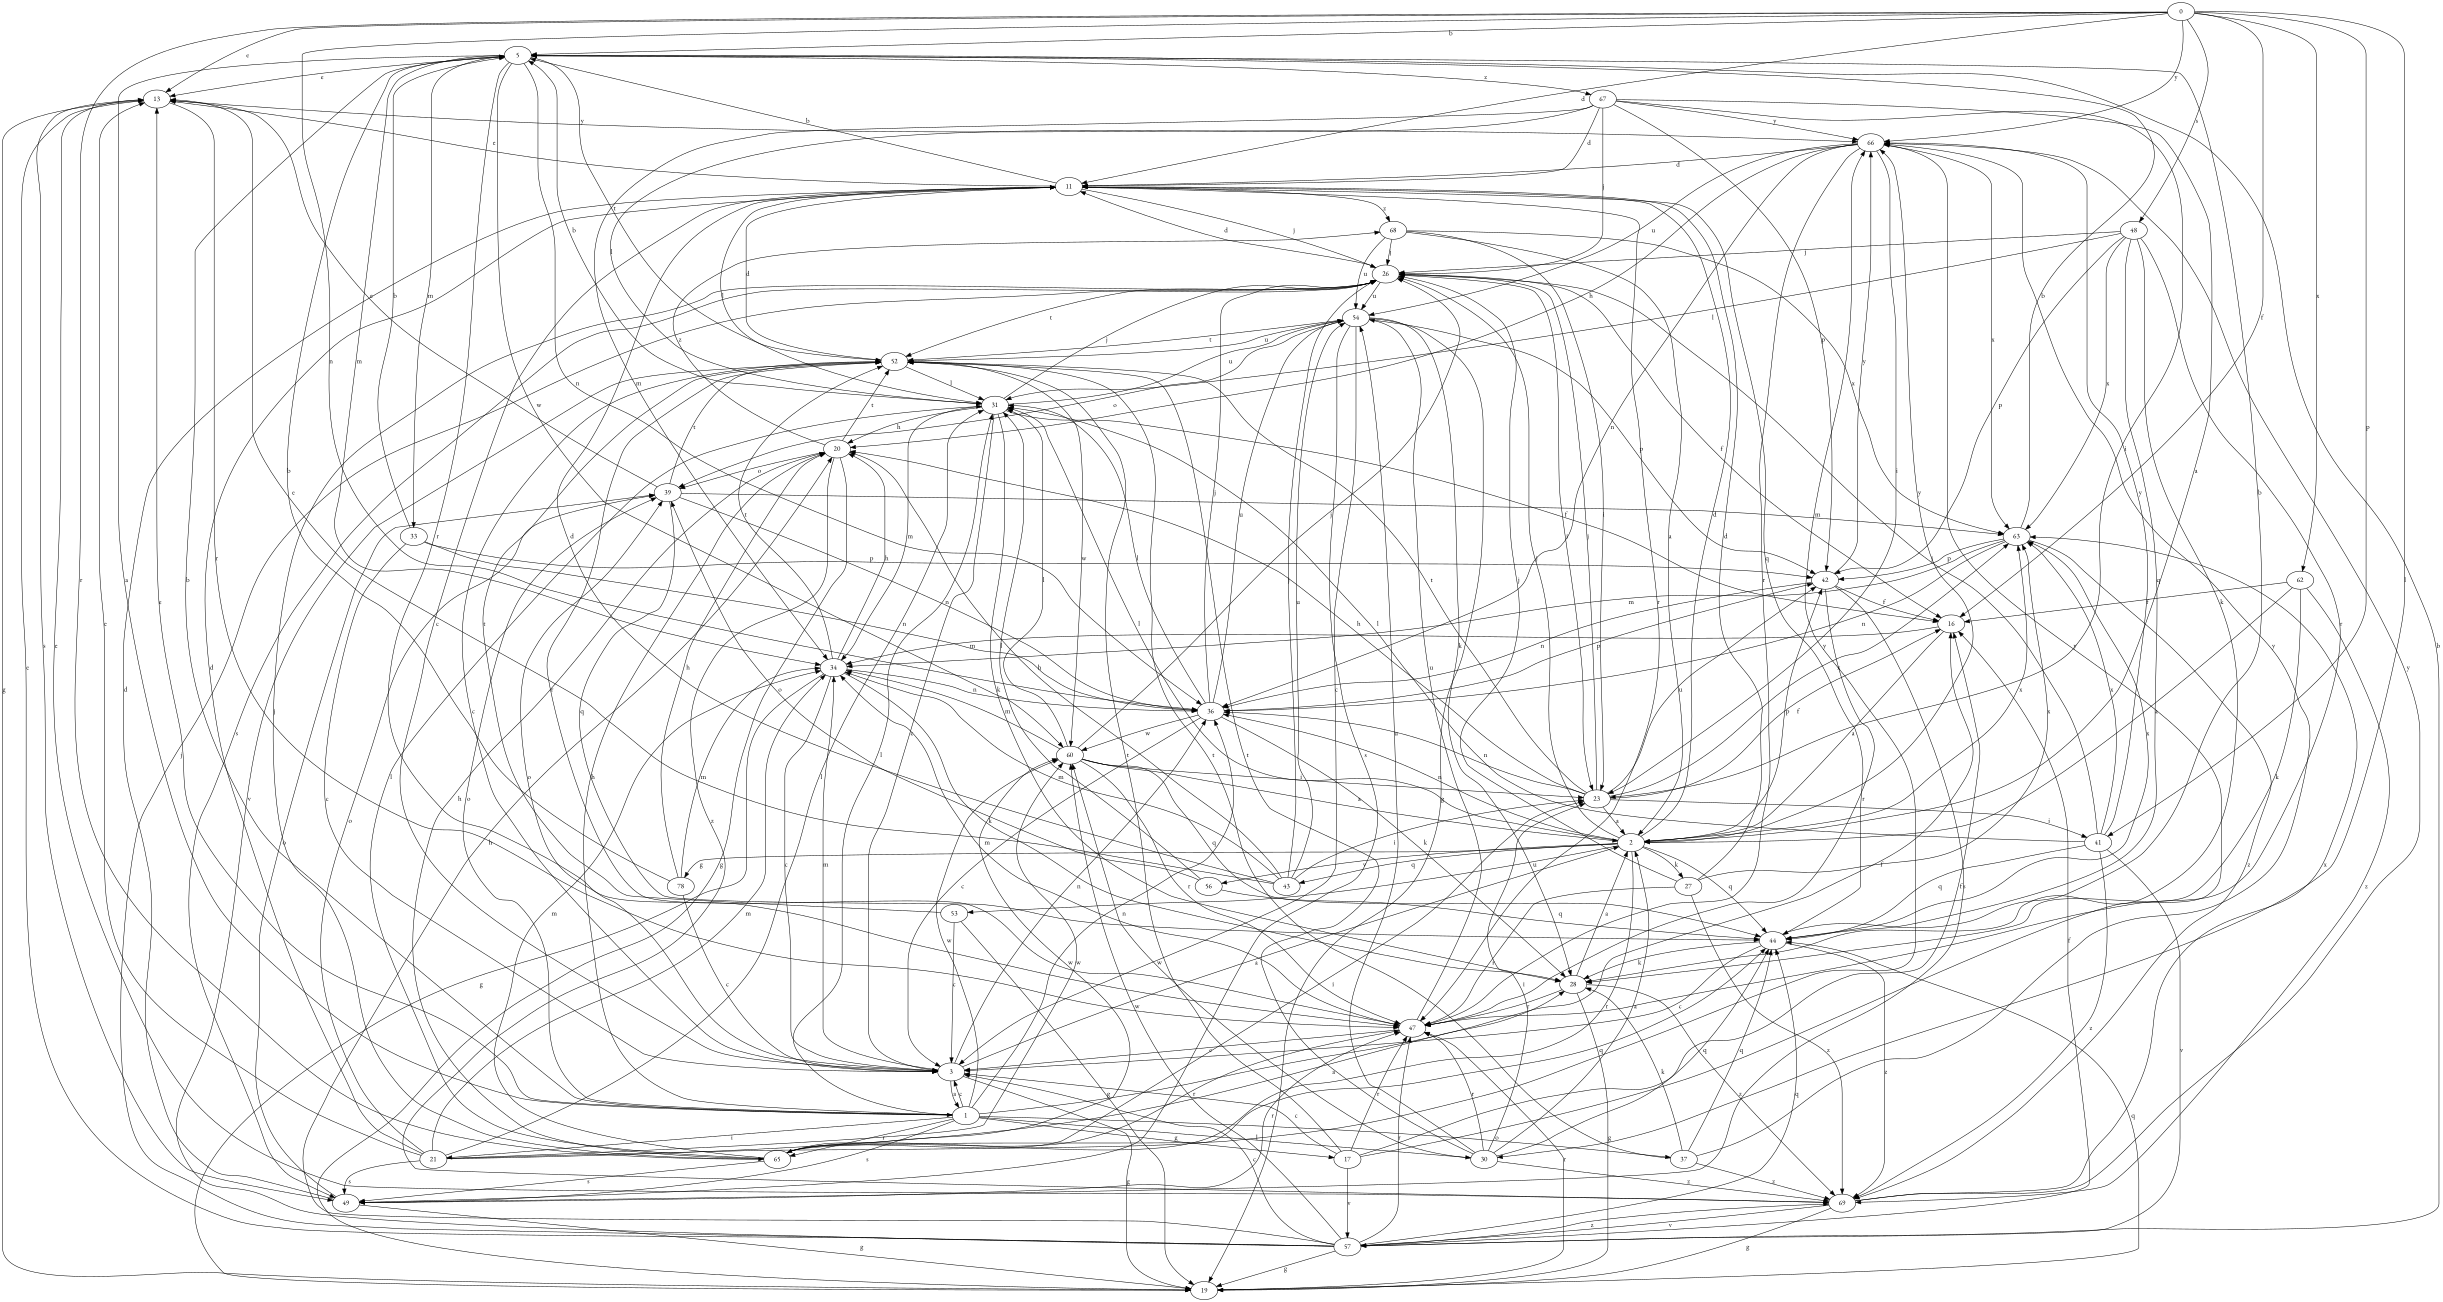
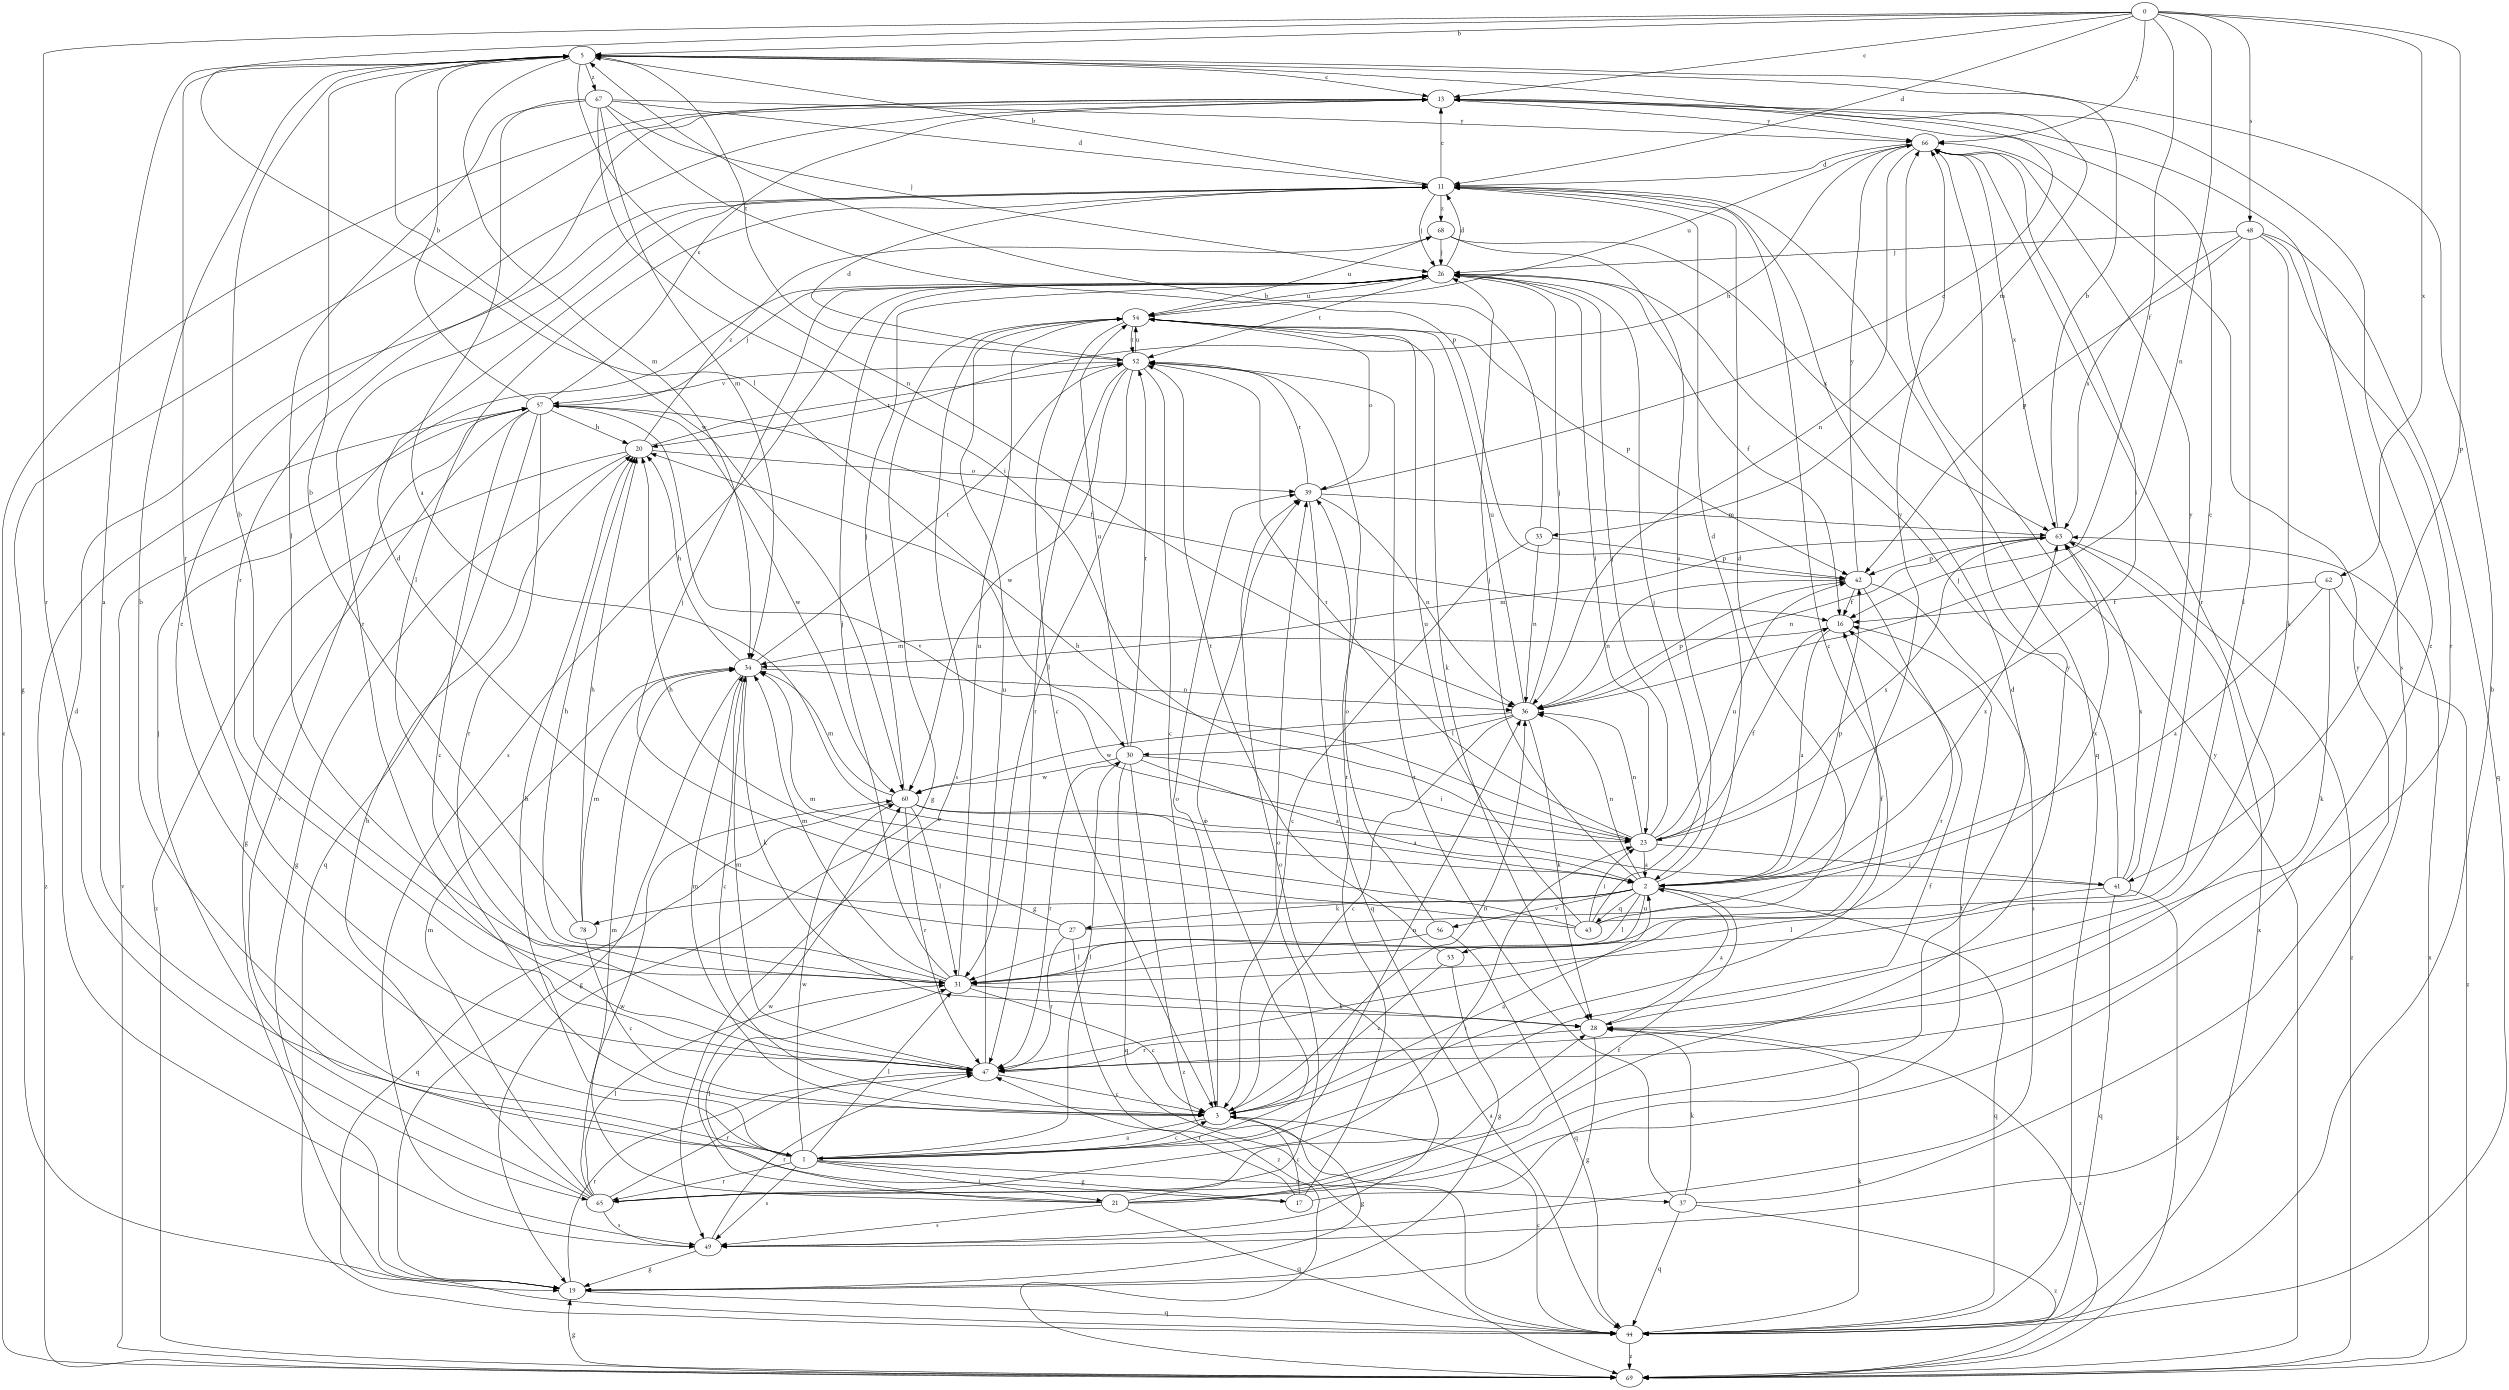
(1601, 452) -> none
(1131, 531) -> (1323, 746)
(2215, 889) -> none
(1607, 1006) -> (1619, 1050)
(207, 1183) -> (839, 371)
